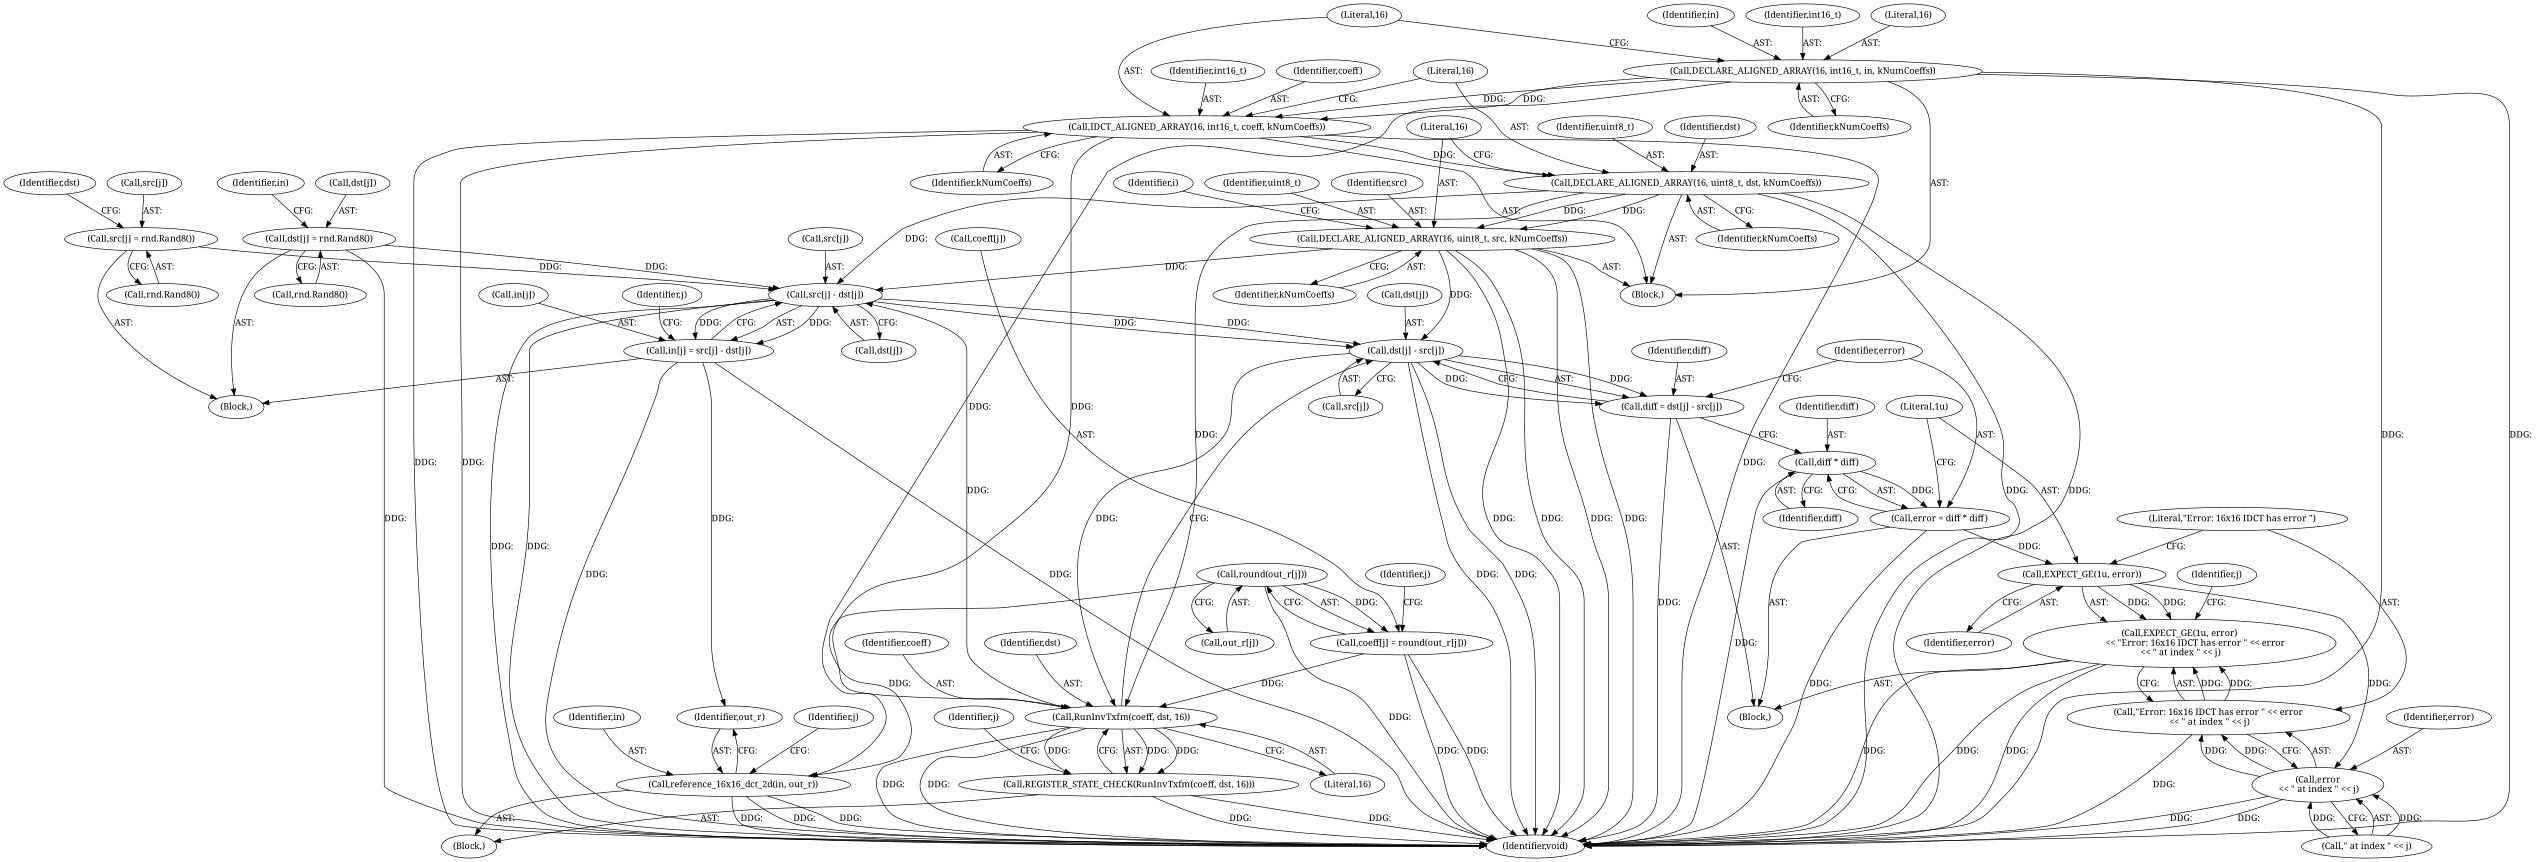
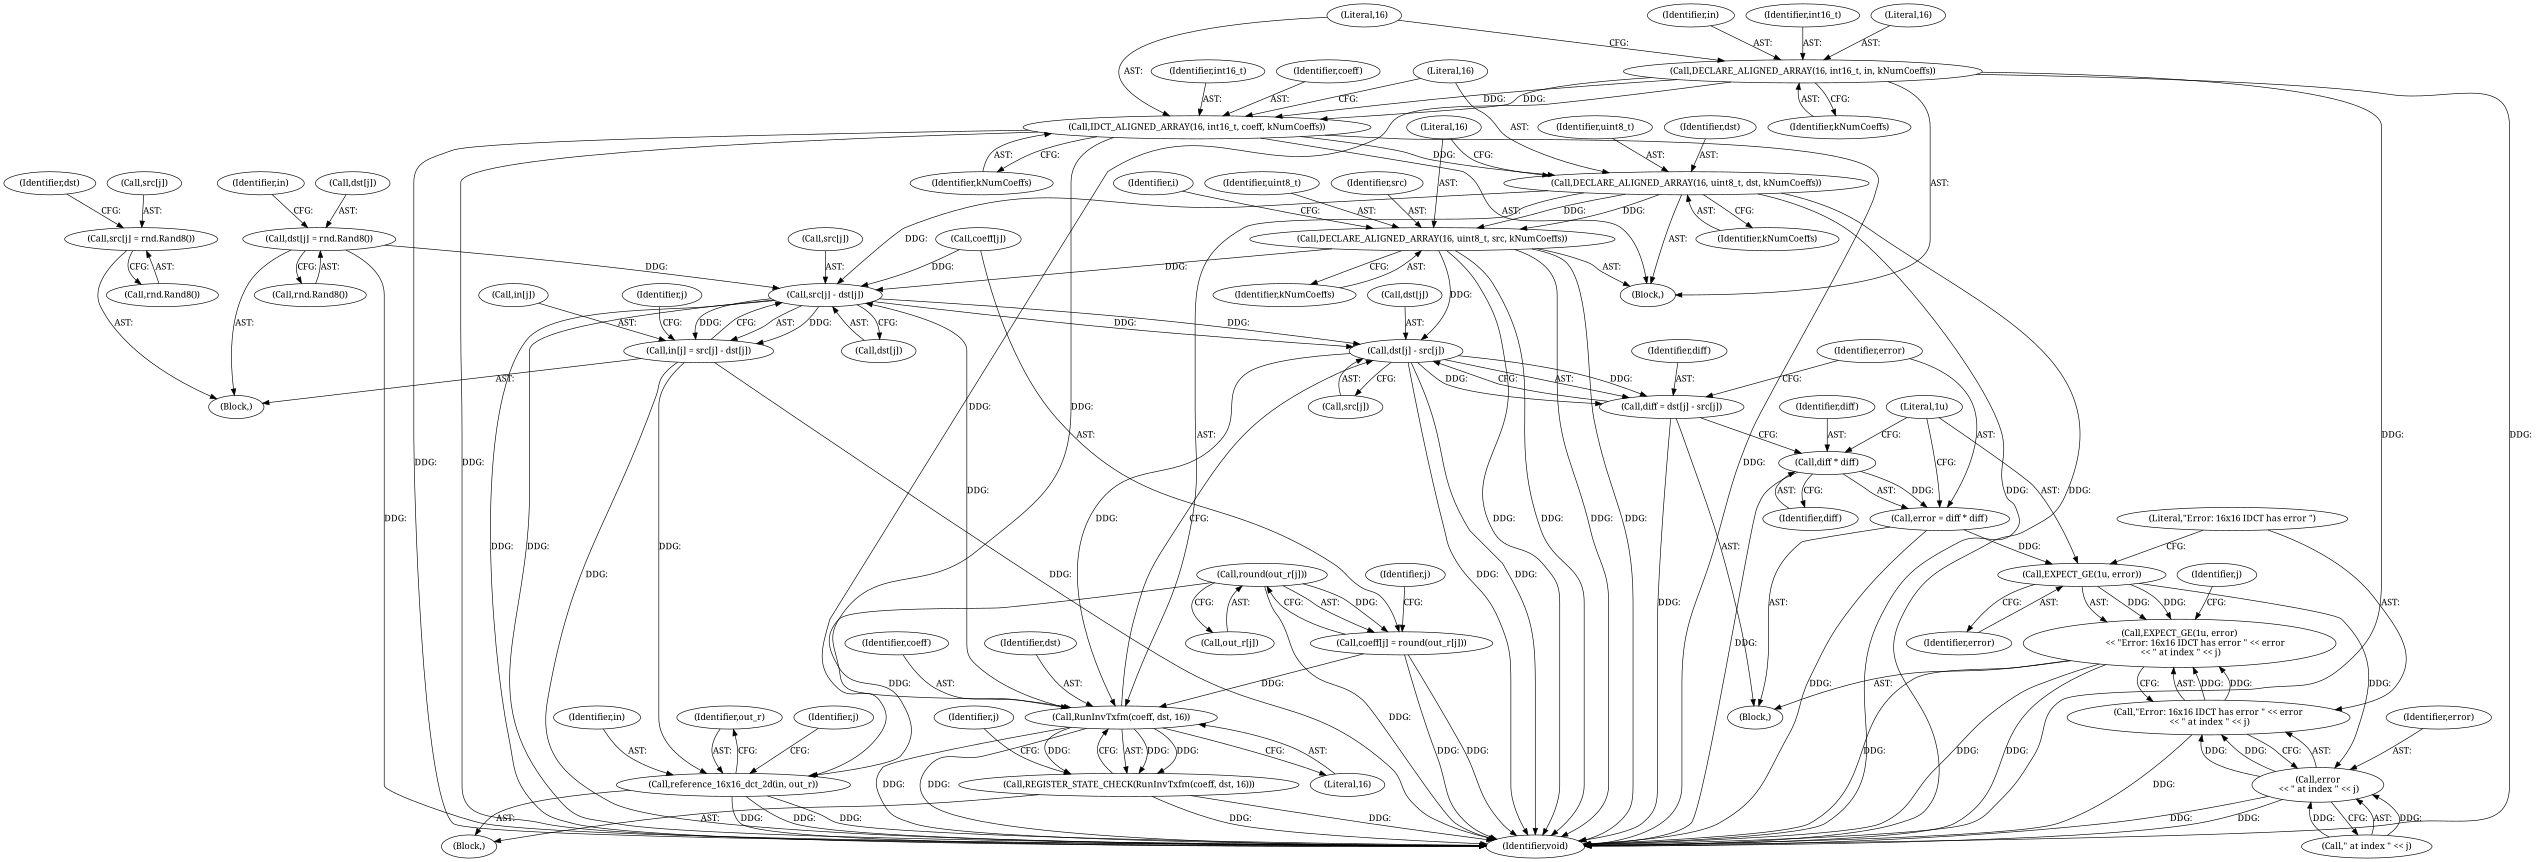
(484, 268) -> (915, 270)
(1208, 435) -> (1208, 435)
(1853, 503) -> (1879, 433)
(712, 531) -> (659, 571)
